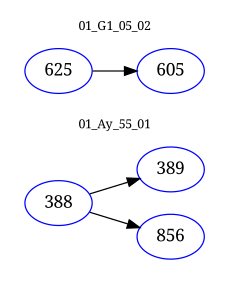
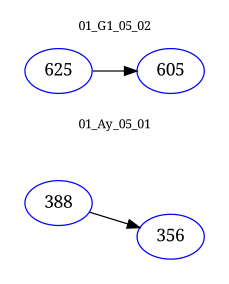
(115, 125) -> (115, 125)
(171, 169) -> none
(171, 237) -> (171, 237)
